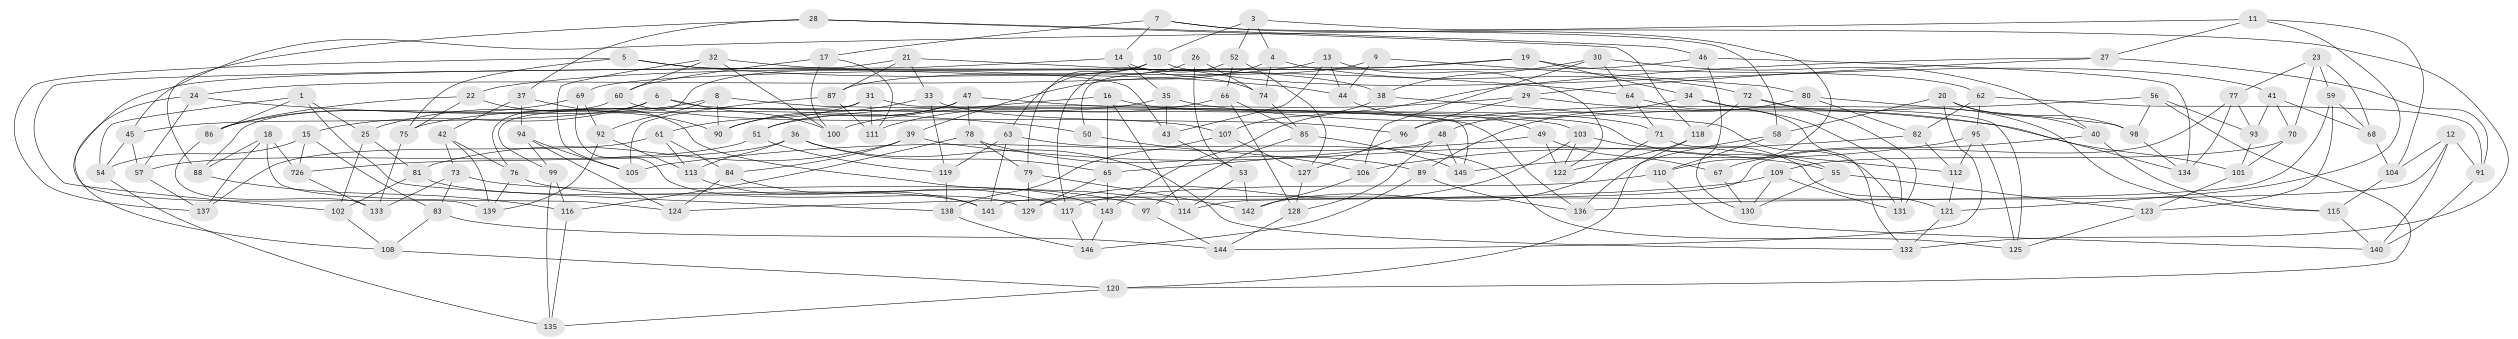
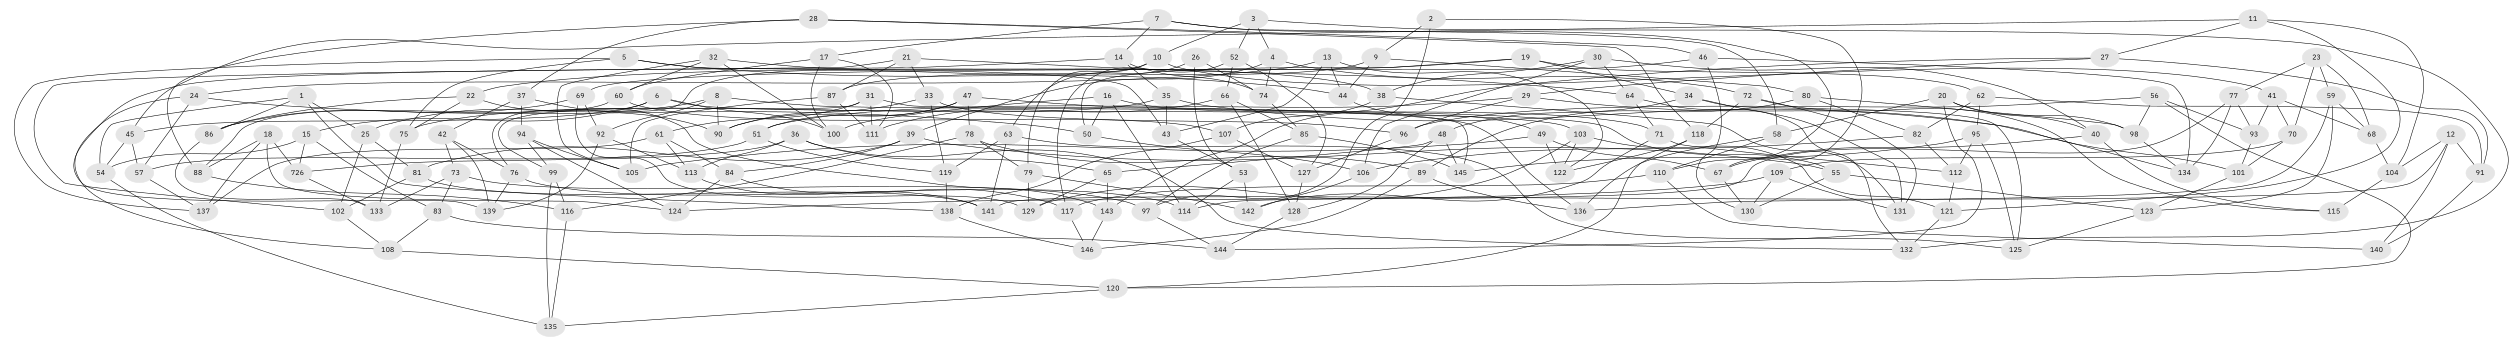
none -> (1431, 19)
(1108, 135) -> (1098, 115)
(2358, 234) -> none
